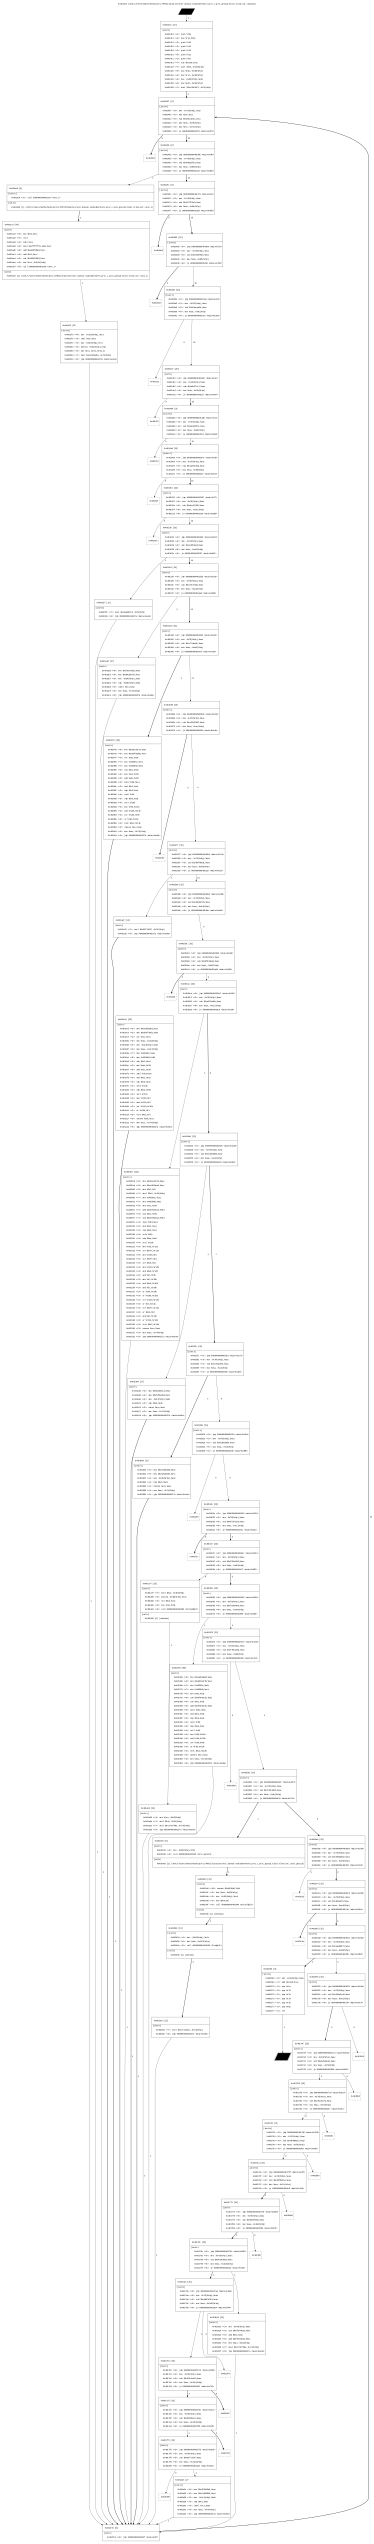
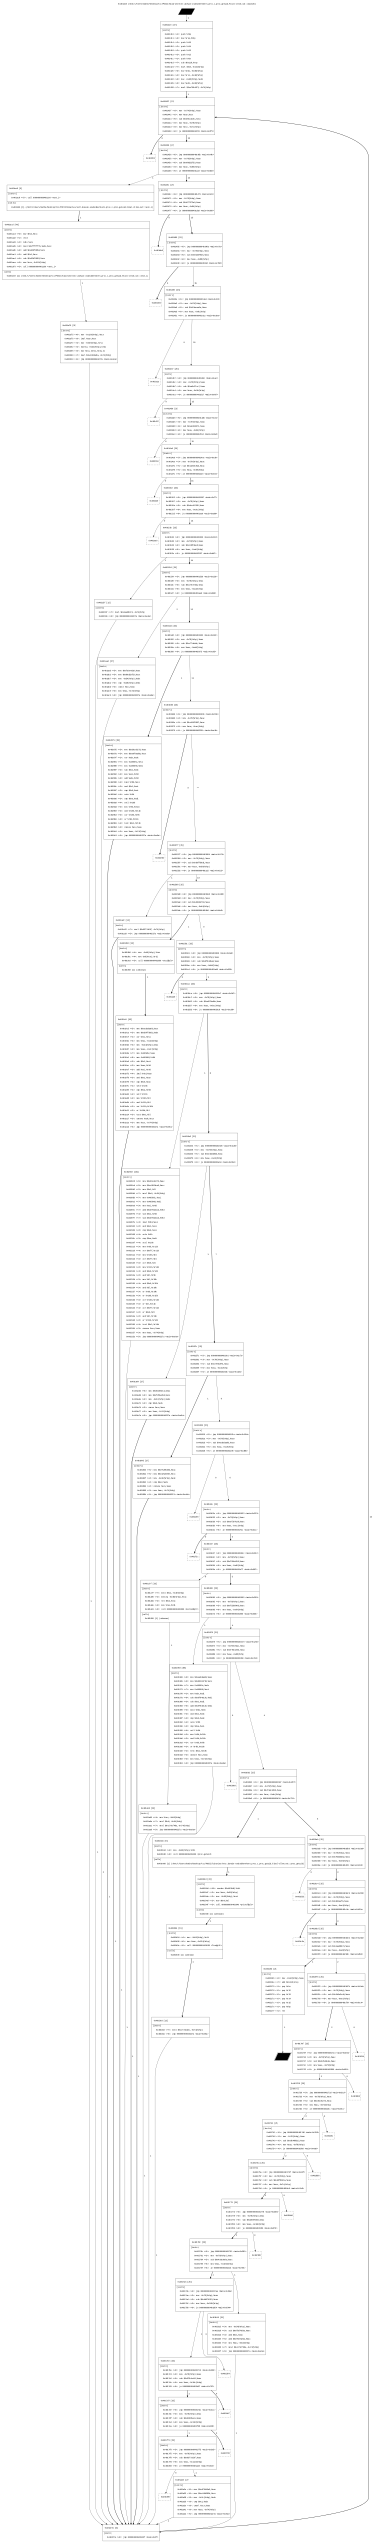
none -> (146, 957)
